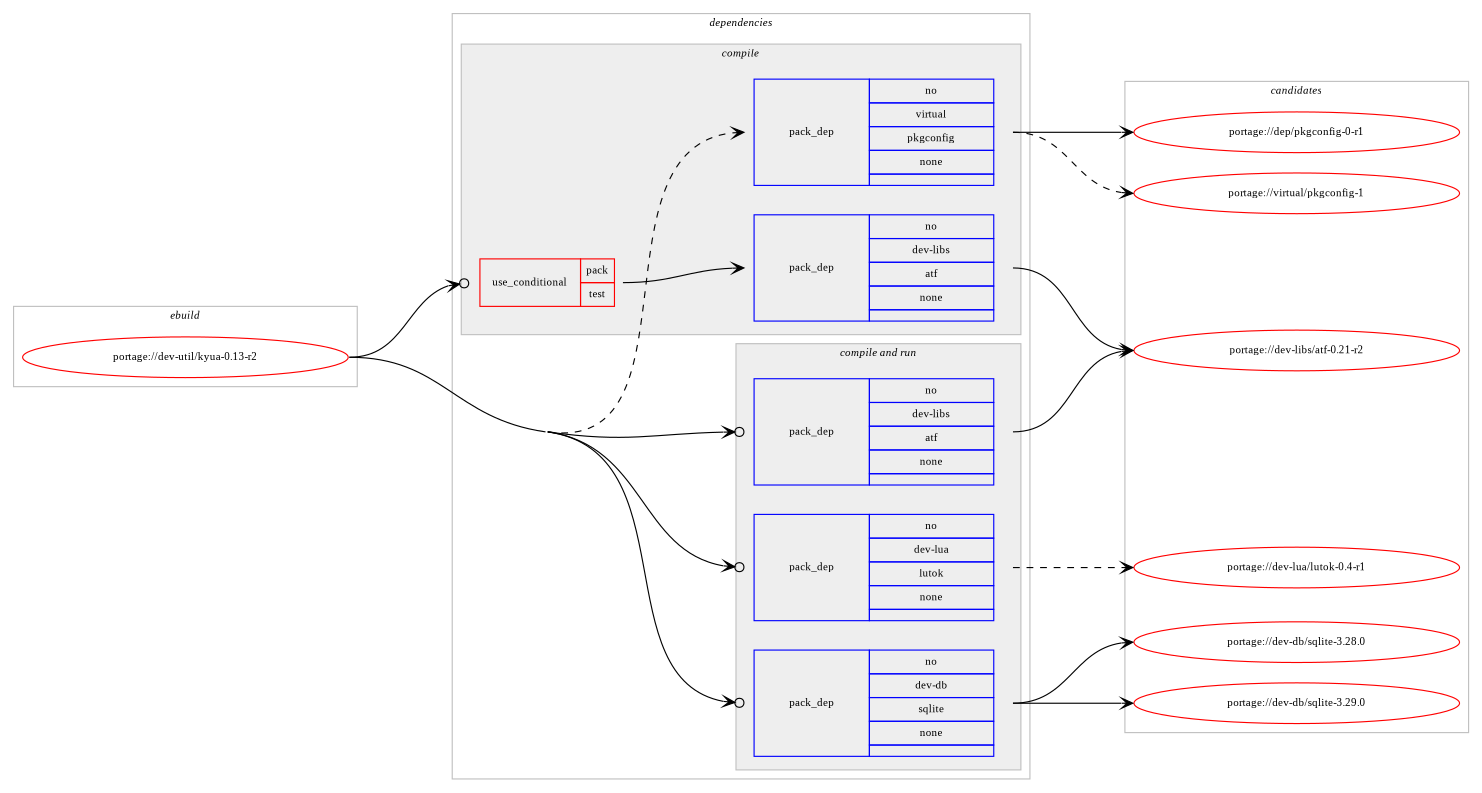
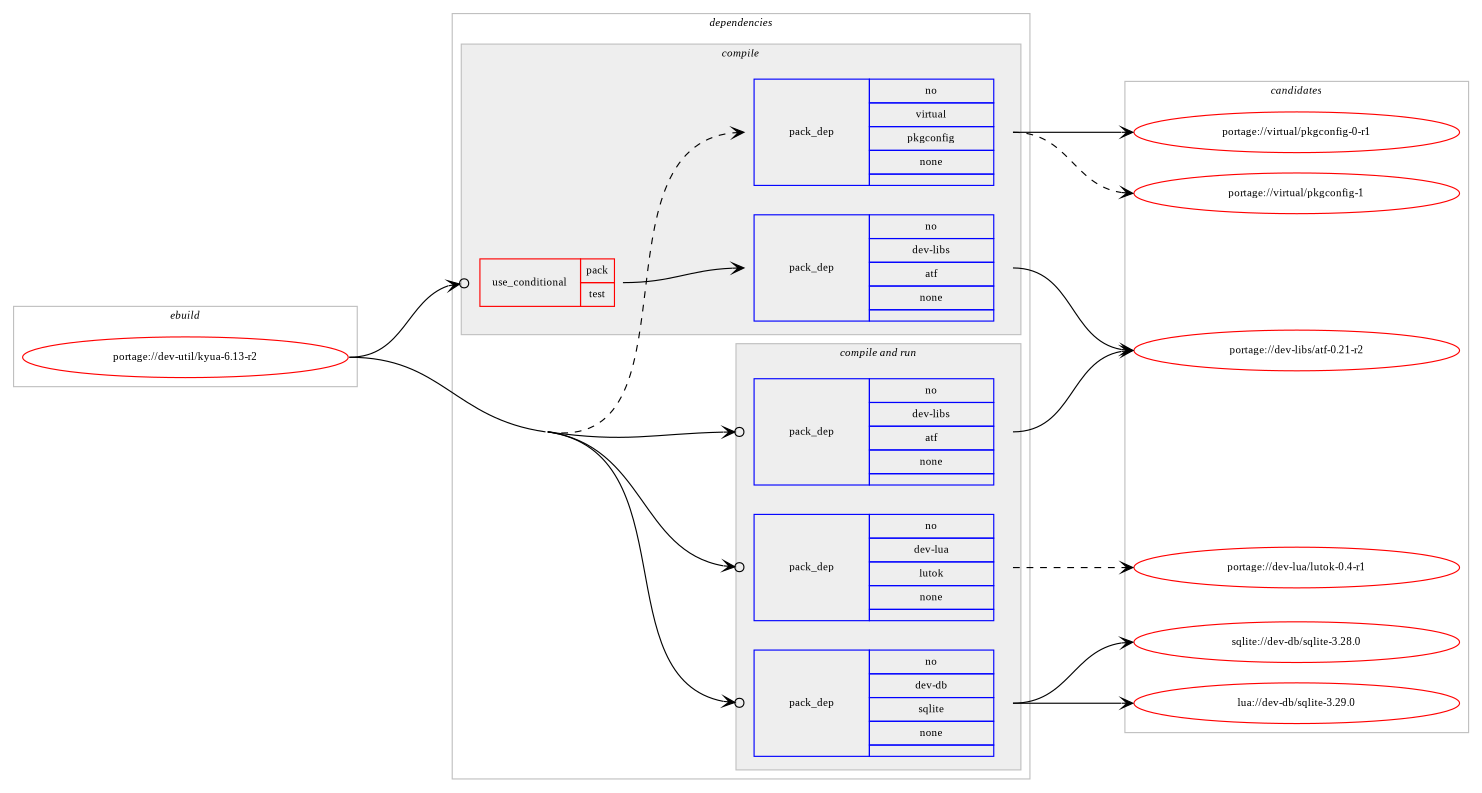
(1297, 132) -> (1297, 132)
(185, 357) -> (185, 357)
(1297, 642) -> (1297, 642)
(1297, 703) -> (1297, 703)
